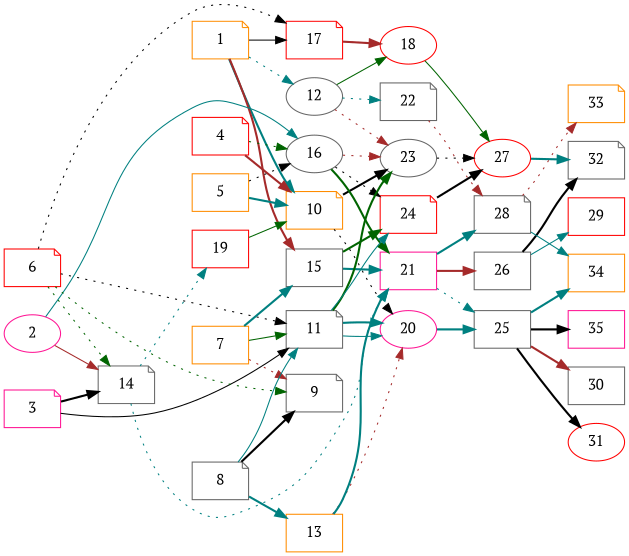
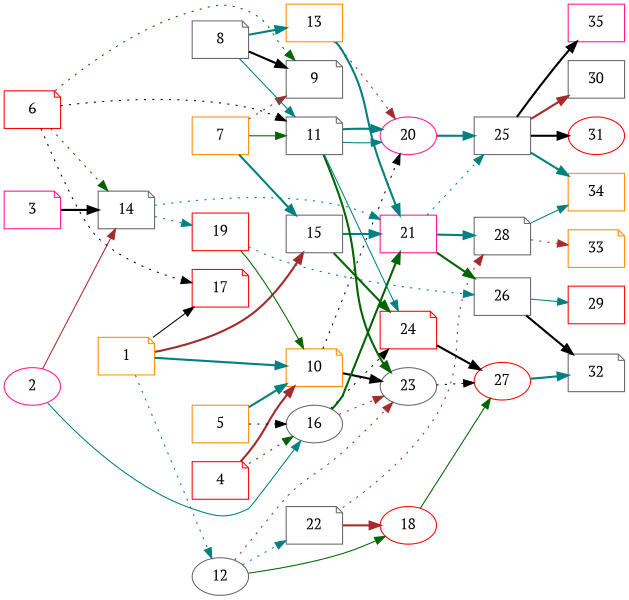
(356, 42) -> (356, 525)
(450, 271) -> (451, 262)
none -> (343, 276)
(176, 407) -> none
